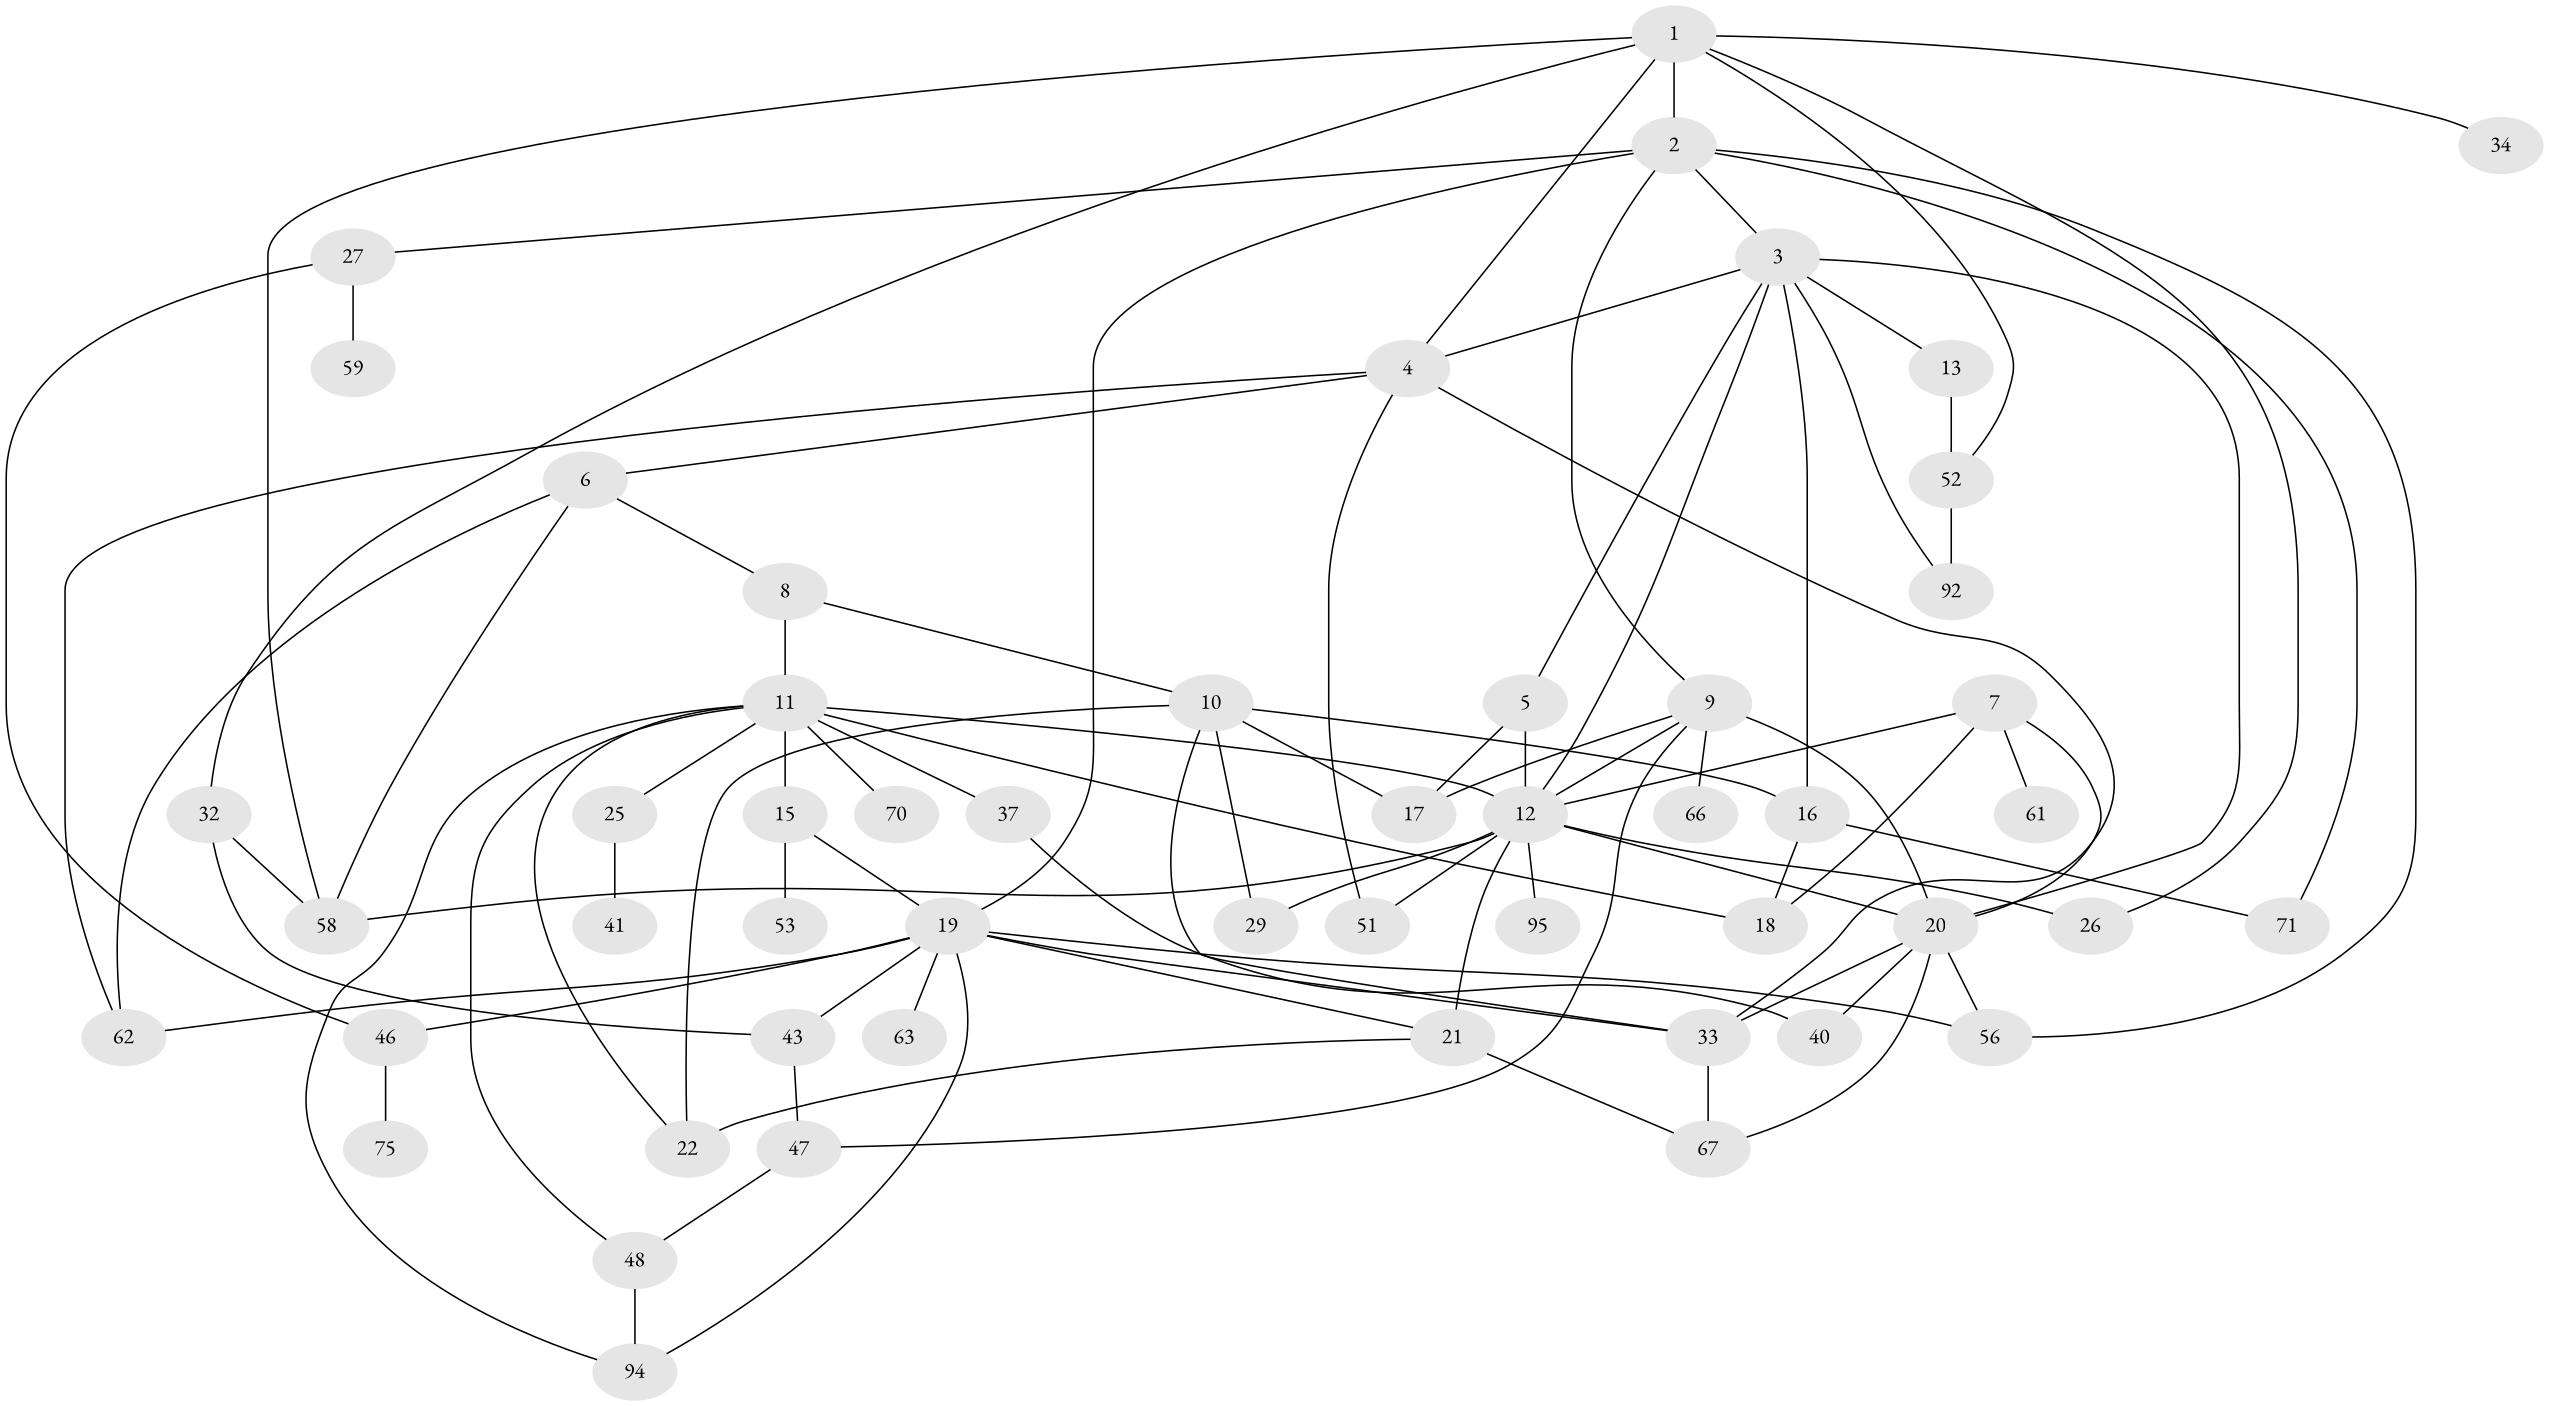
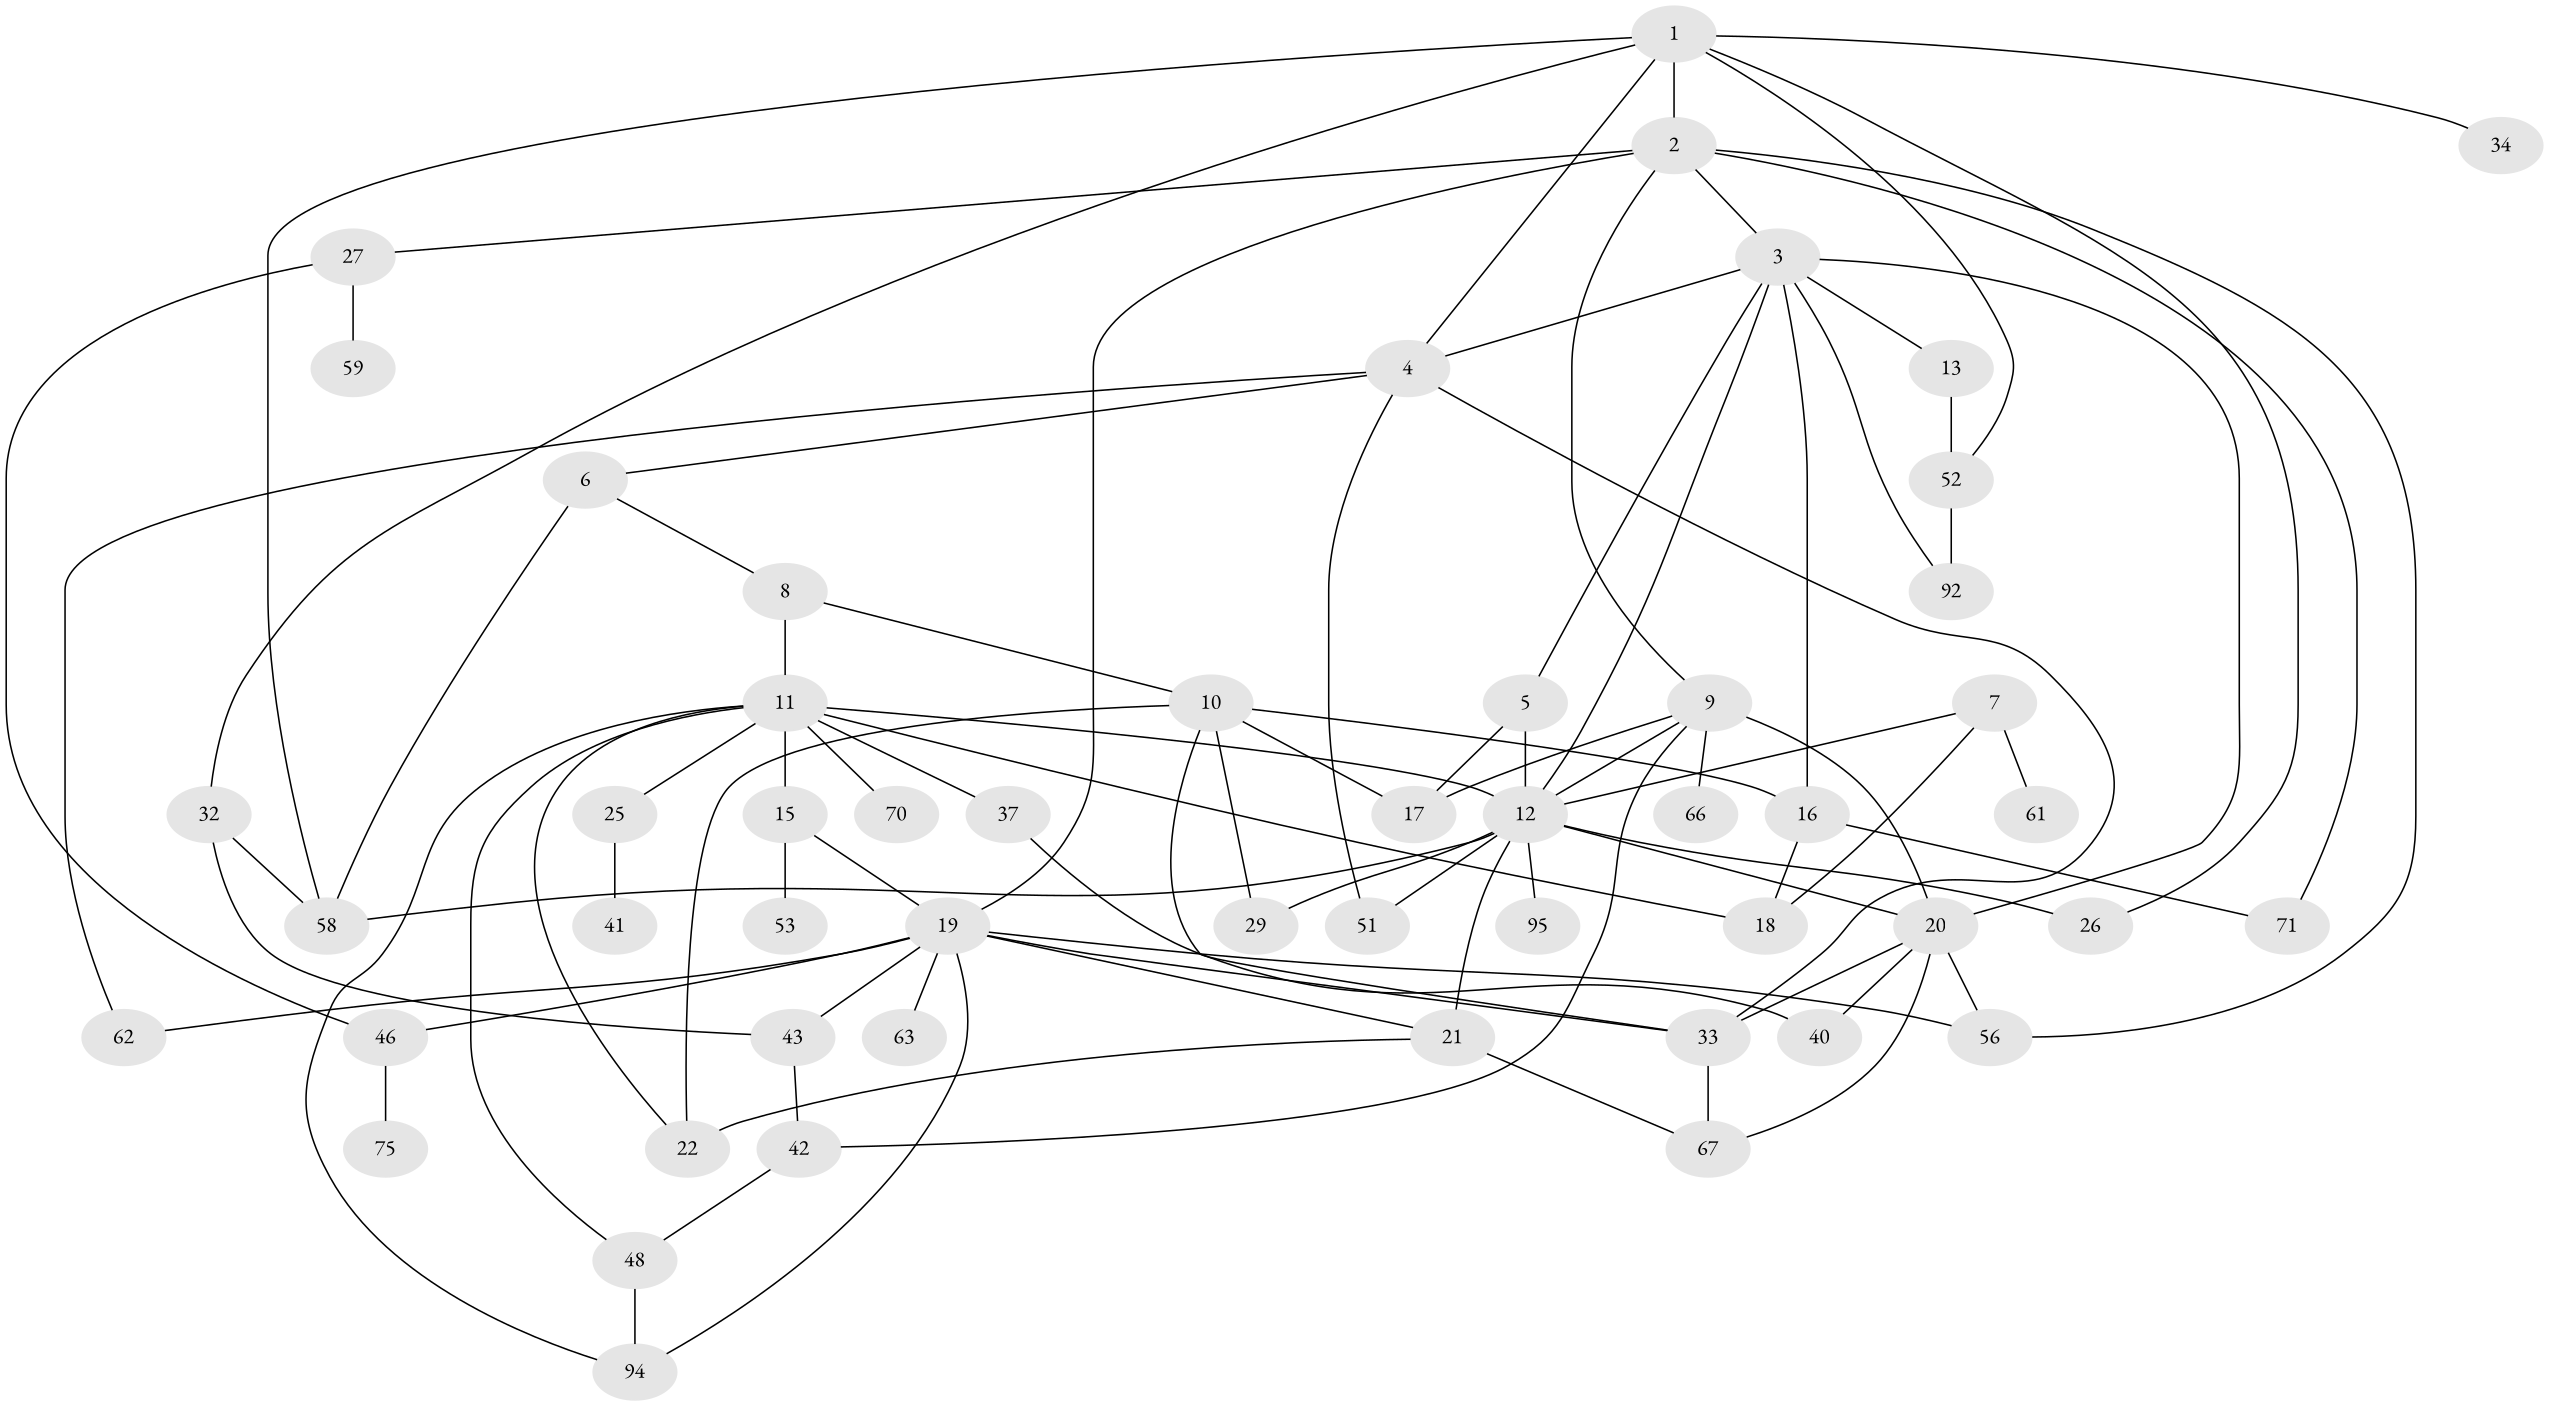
(214, 708) -> none
(2098, 802) -> none
(799, 1149) -> (799, 1149)
